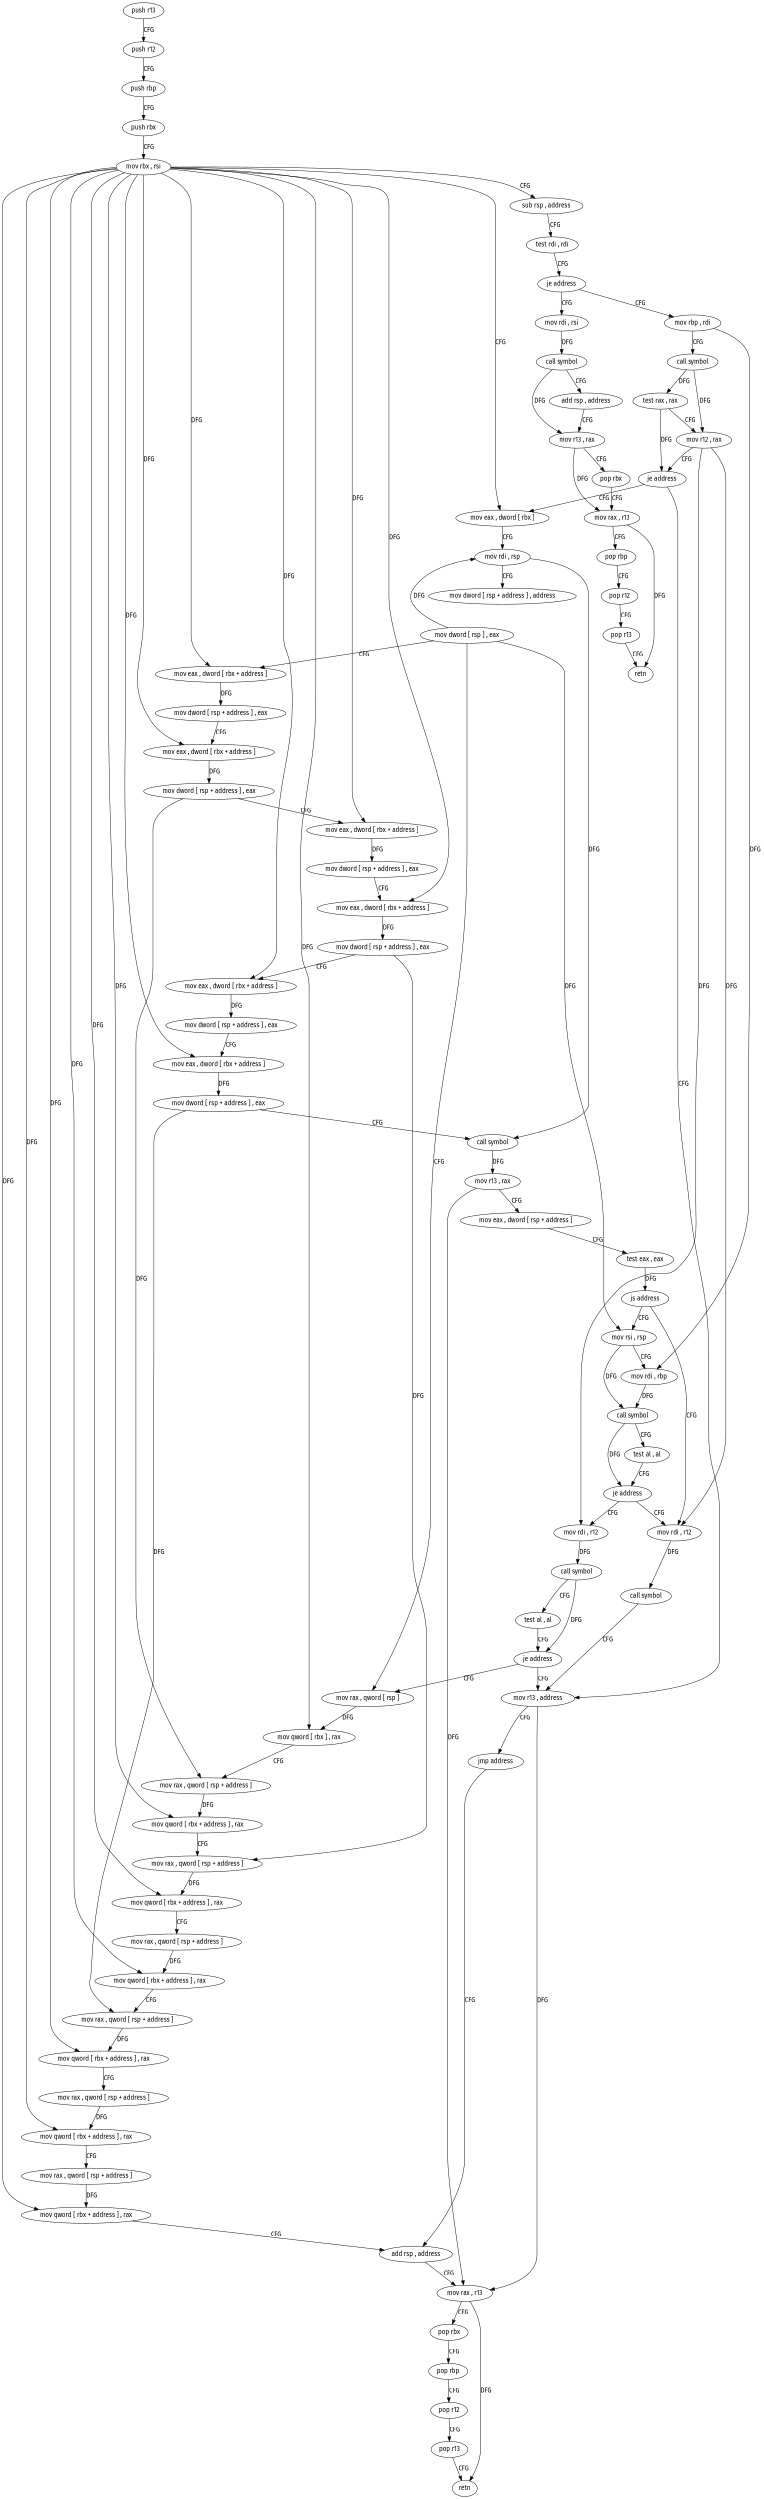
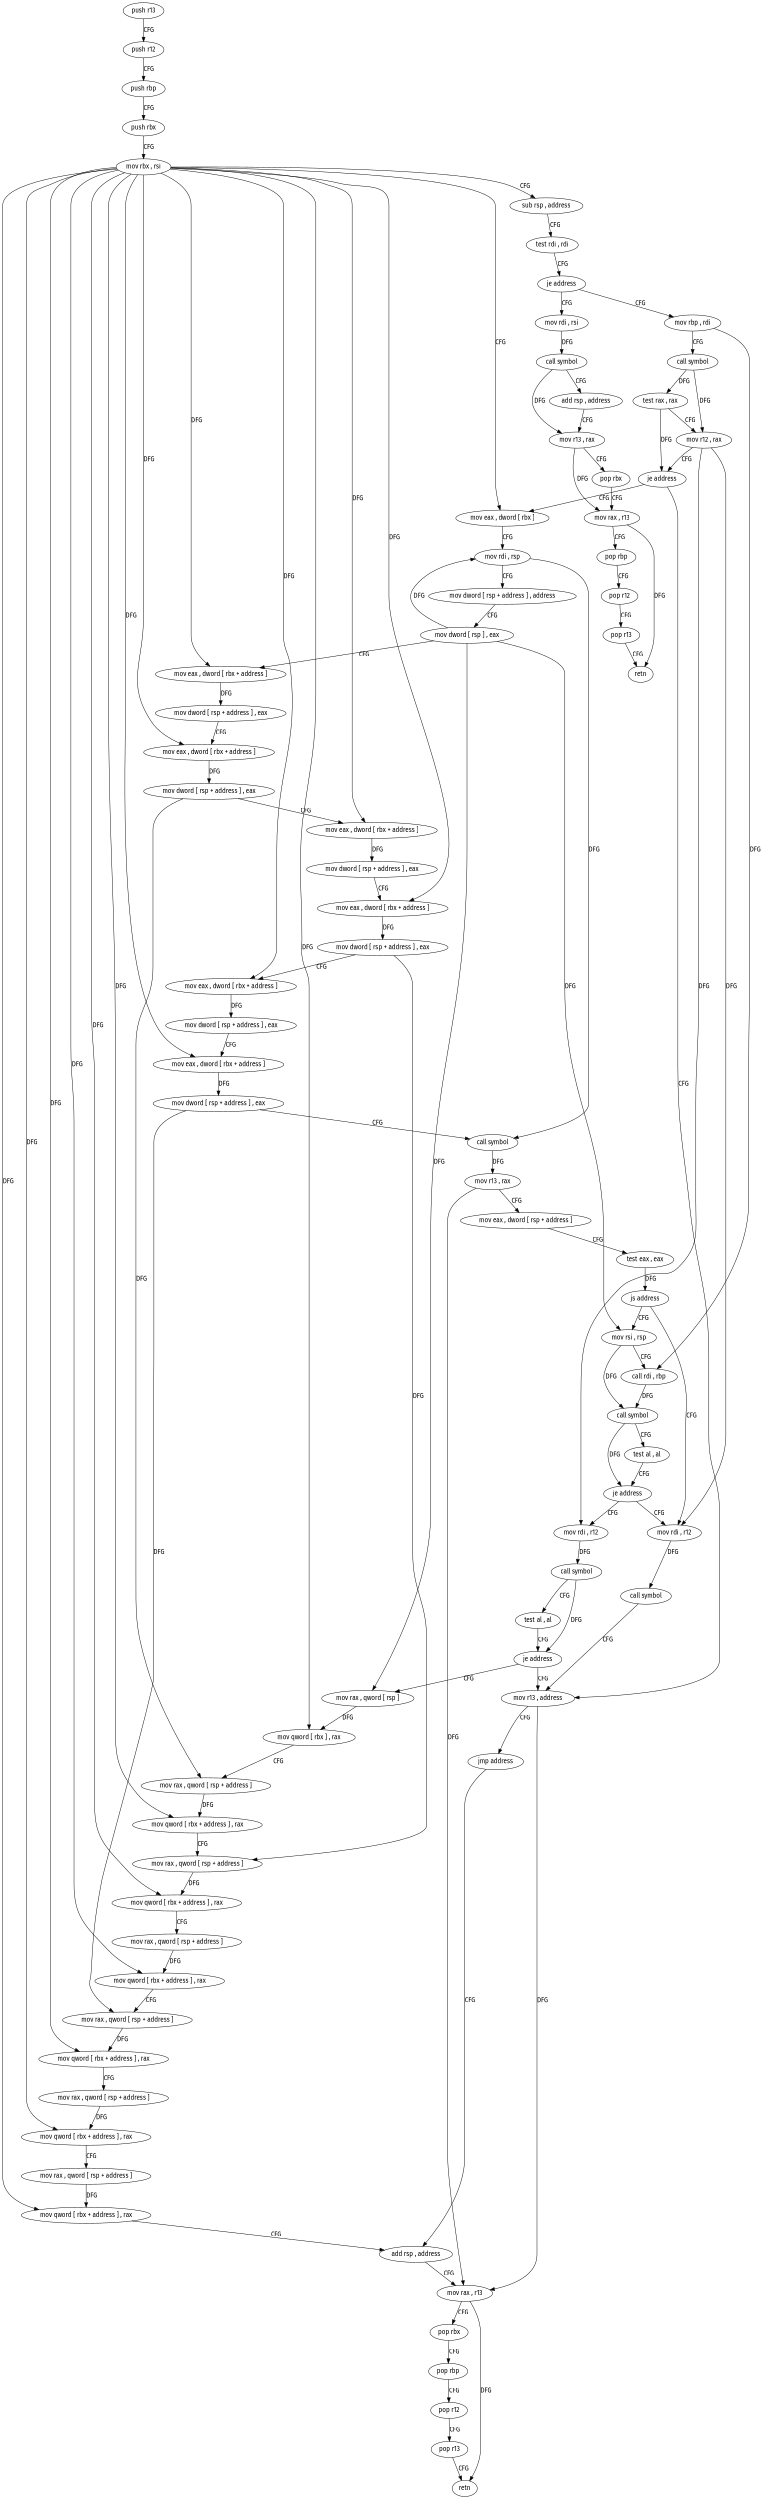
none -> (486, 614)
(439, 1162) -> (439, 1162)
(649, 1377) -> (649, 1377)
